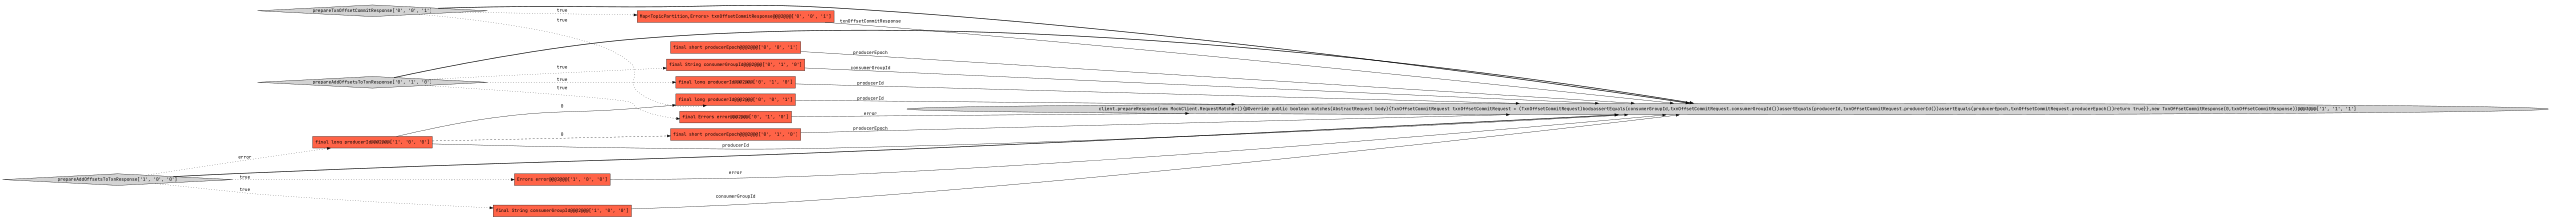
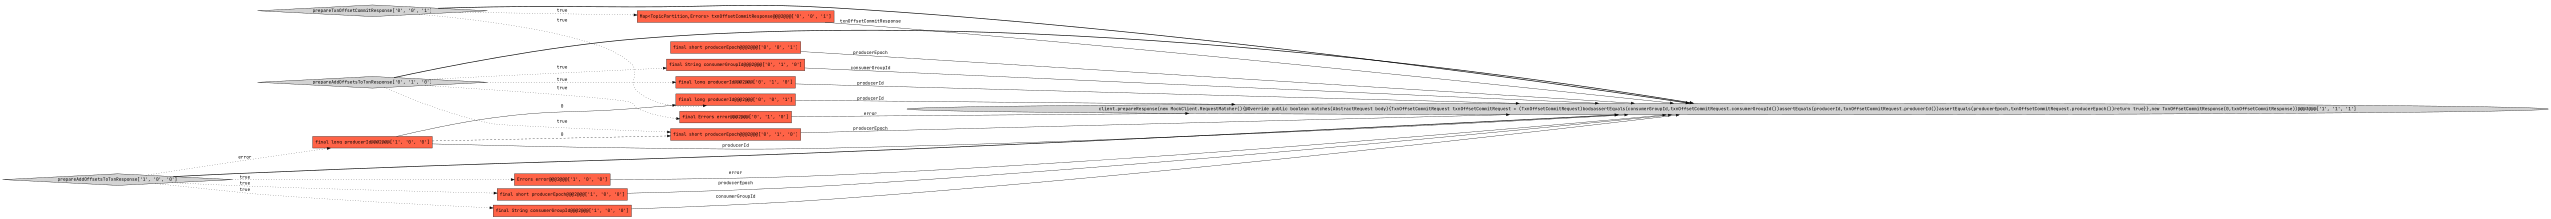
none -> (523, 126)
none -> (562, 194)
